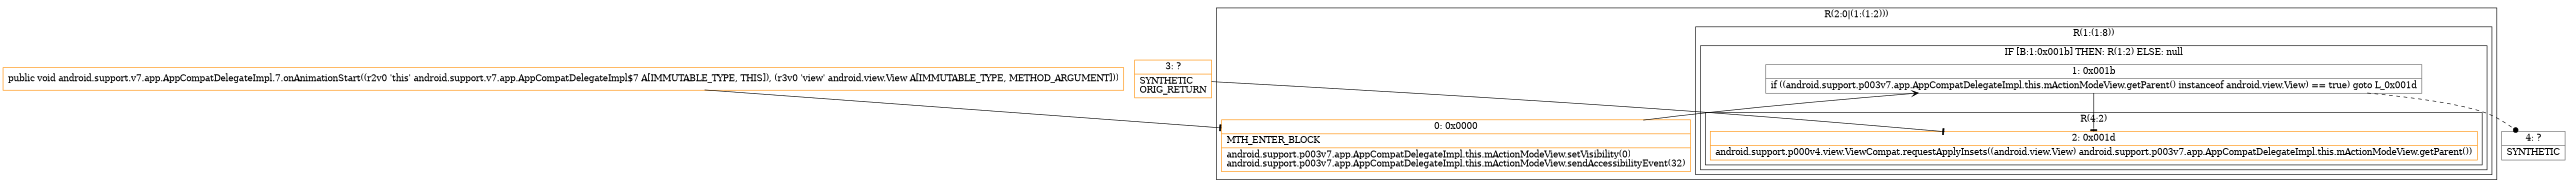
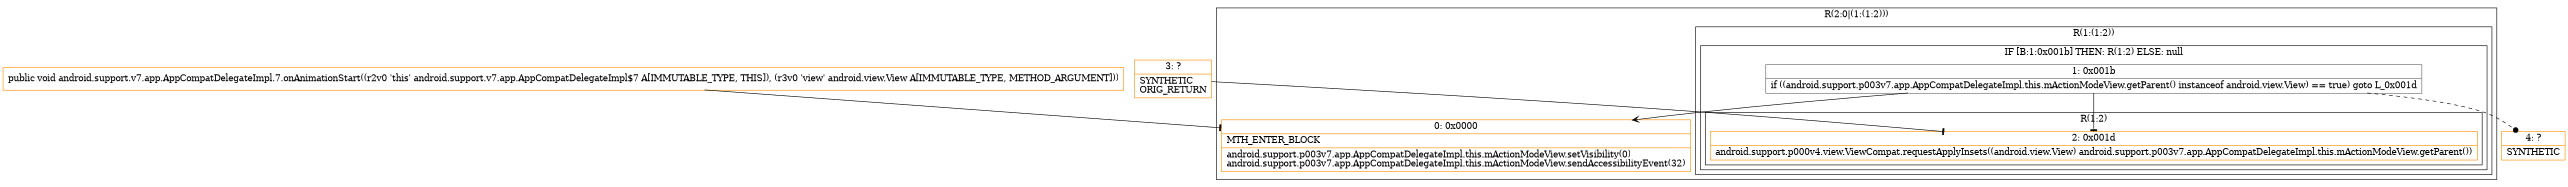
(2094, 34) -> (2094, 34)
(1778, 105) -> (1773, 105)
(2094, 120) -> (2094, 120)
(2533, 146) -> (2533, 146)
